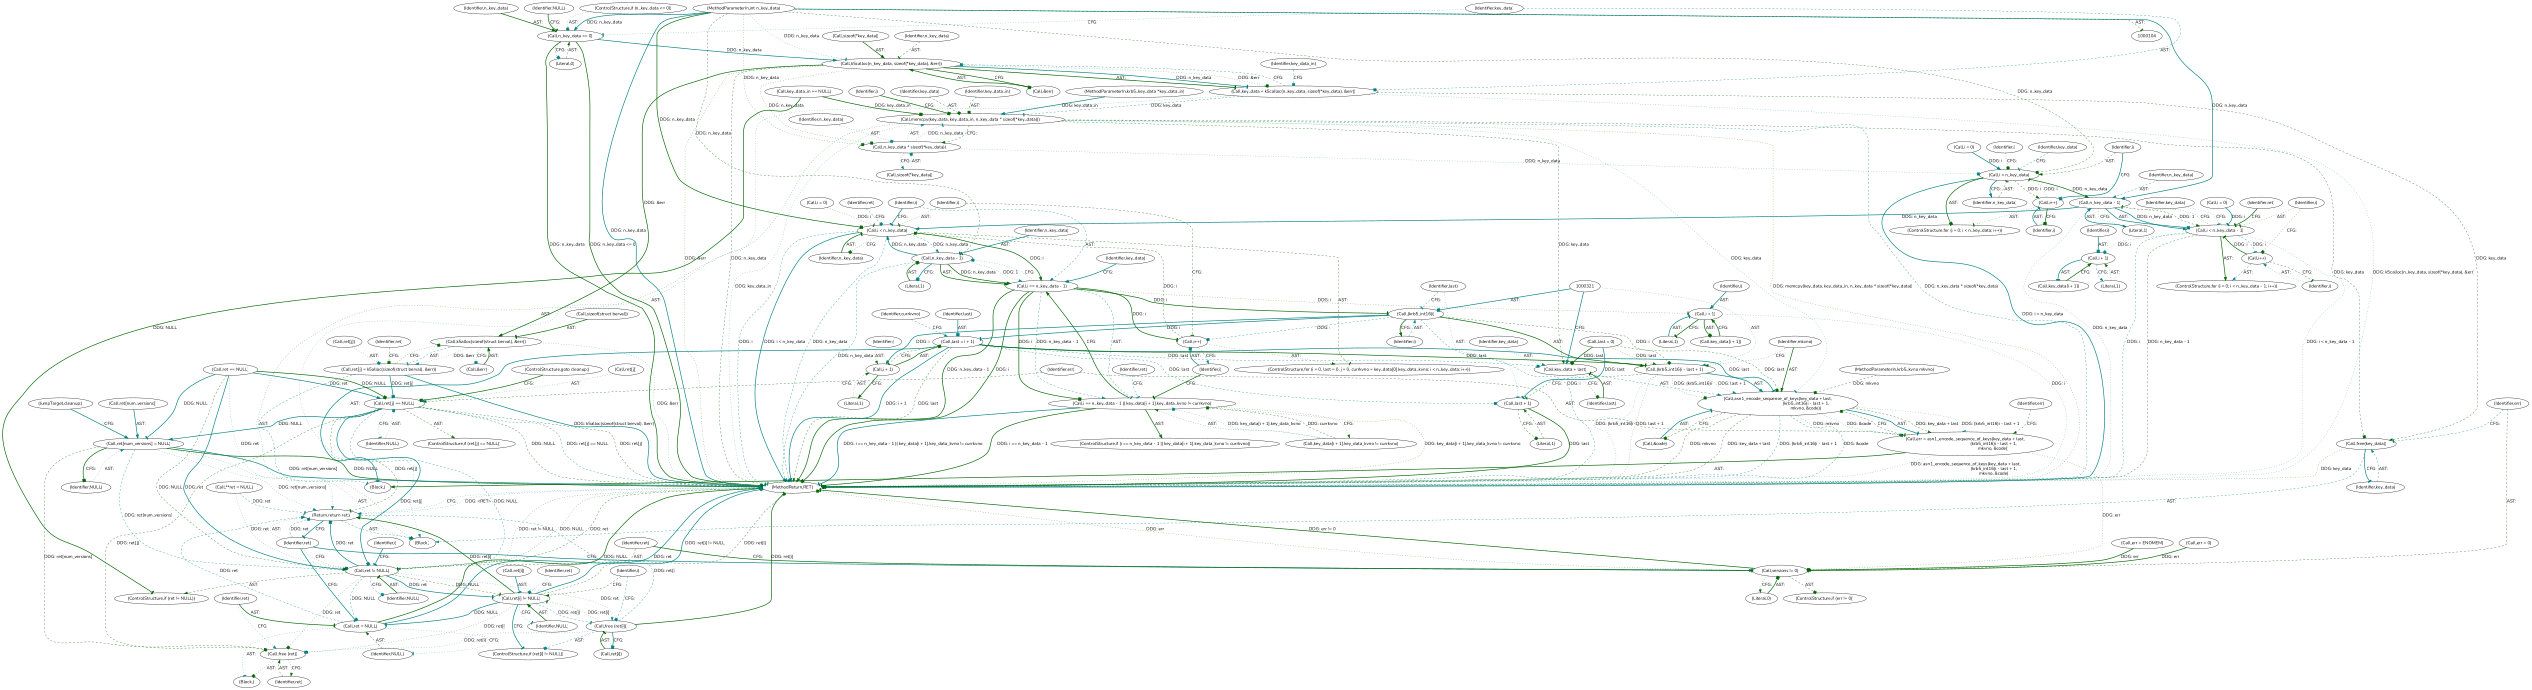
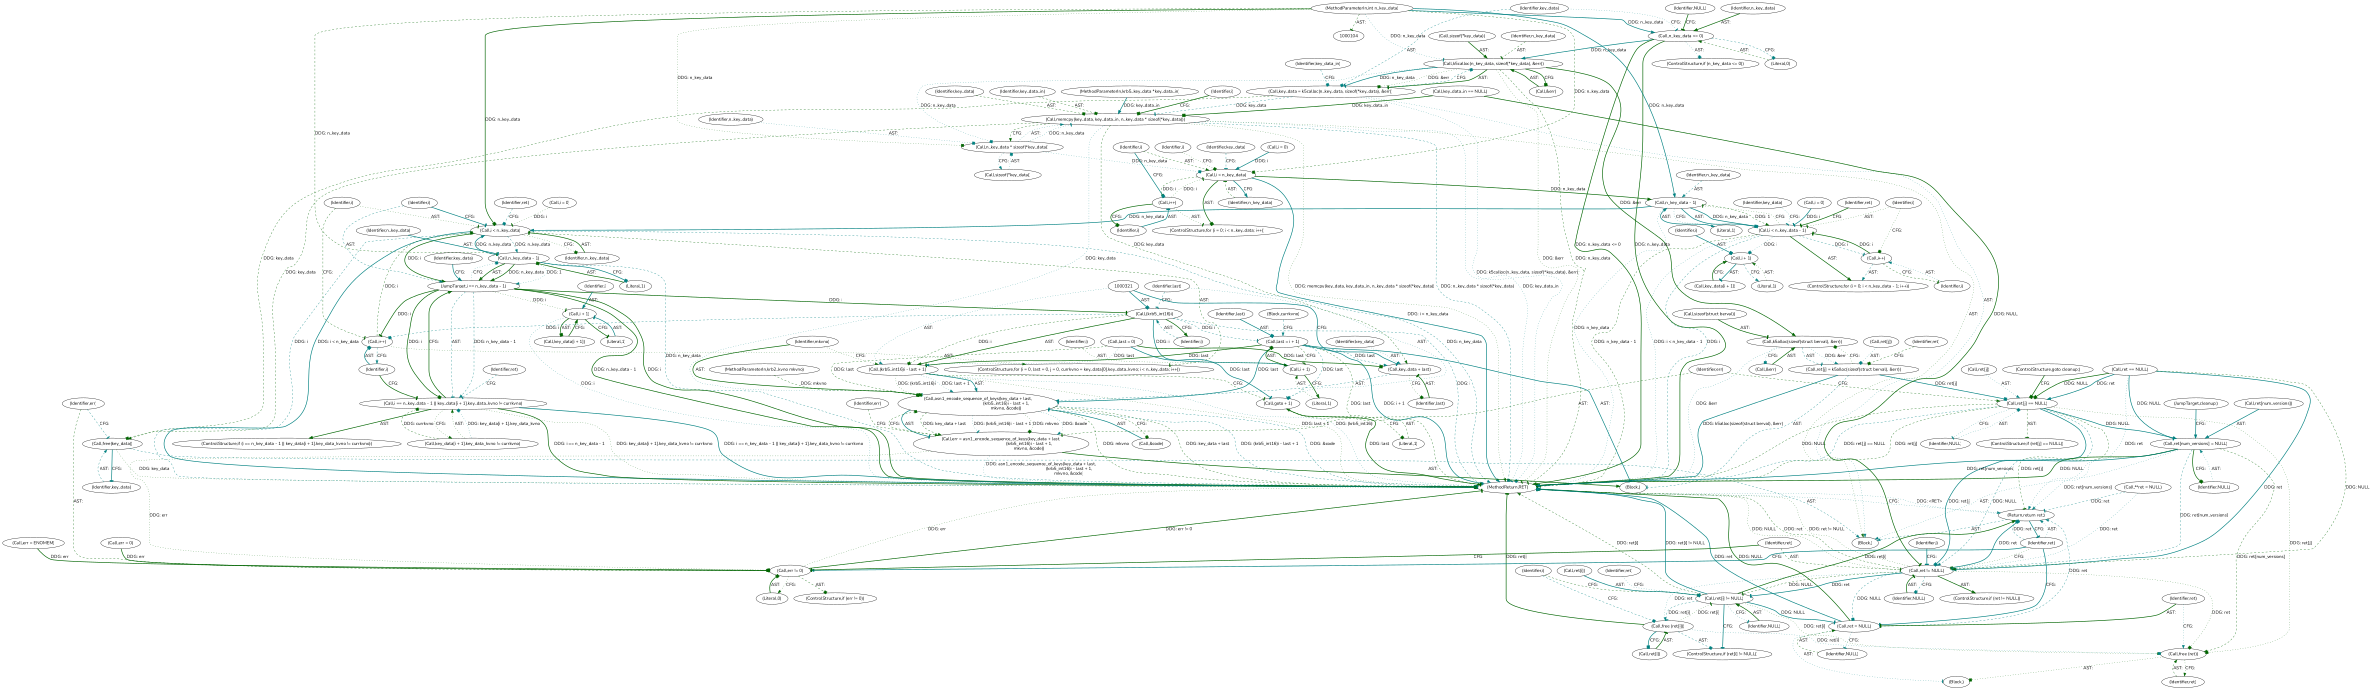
(575, 16) -> (1692, 49)
(765, 104) -> (1130, 80)
(636, 242) -> none
(1042, 286) -> (474, 286)
(325, 298) -> (1960, 218)
(901, 314) -> (1283, 314)
(1185, 325) -> (1213, 334)
(1576, 326) -> (1281, 304)
(1631, 356) -> (1026, 363)
(1258, 360) -> (1350, 354)
(1894, 370) -> (764, 370)
(1518, 404) -> (1278, 404)
(428, 423) -> (2027, 423)
(545, 526) -> none
(138, 533) -> (2283, 468)
(1780, 571) -> (790, 571)
(267, 580) -> (1955, 584)
